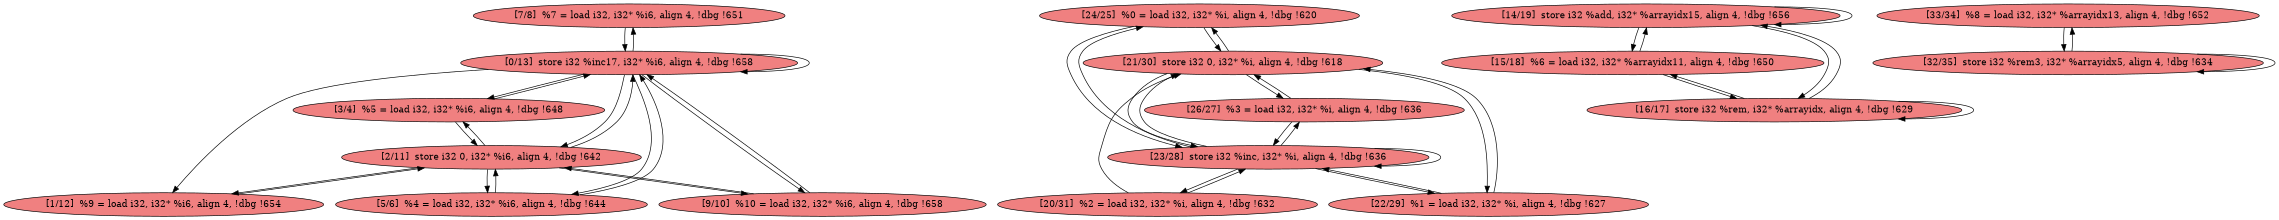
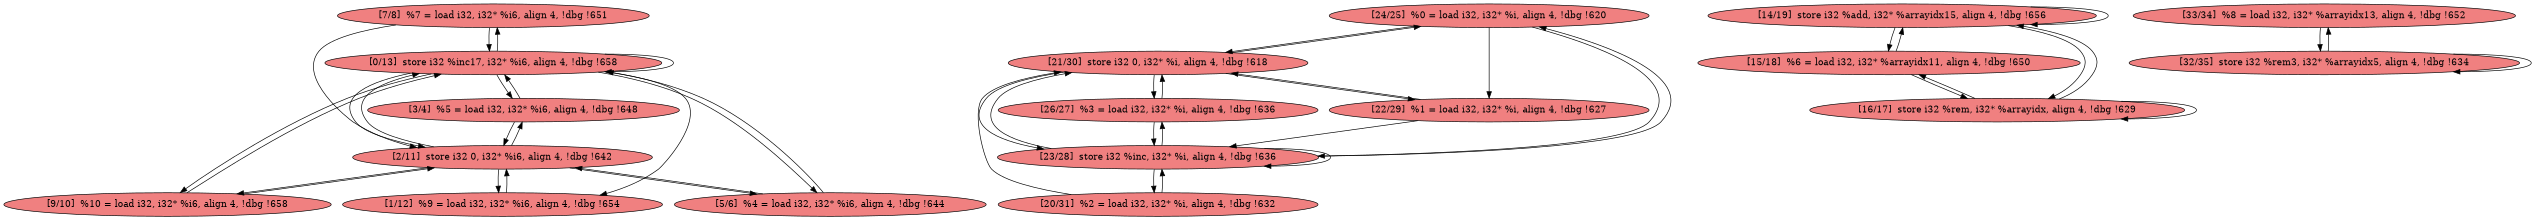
none -> (318, 82)
(1372, 180) -> (1489, 60)
